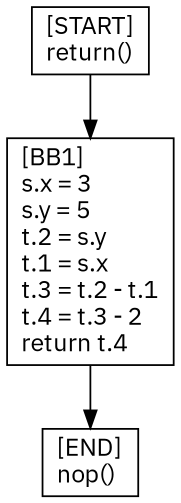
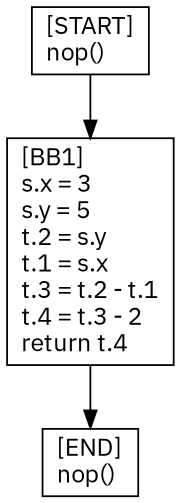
(90, 41) -> (90, 41)
